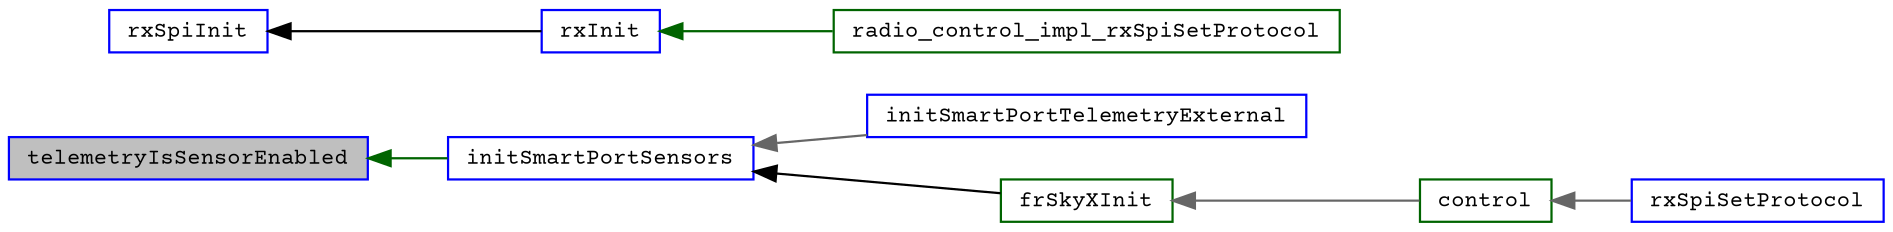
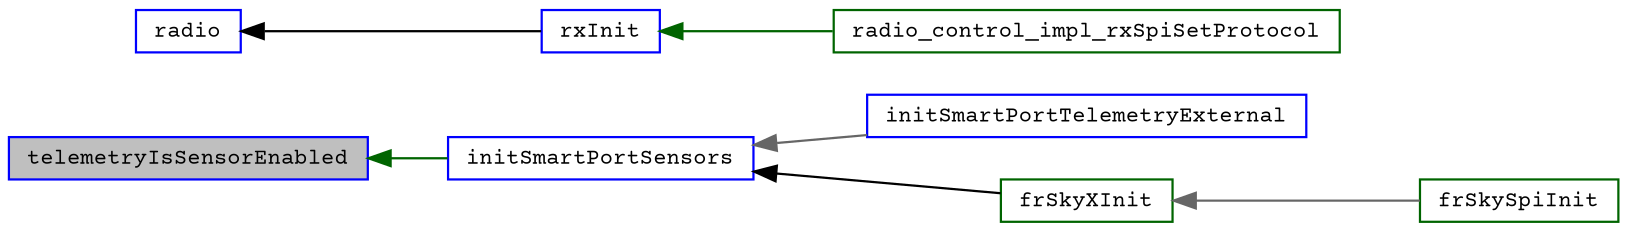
(188, 31) -> (188, 31)
(1486, 201) -> (1519, 201)
(1758, 201) -> none
